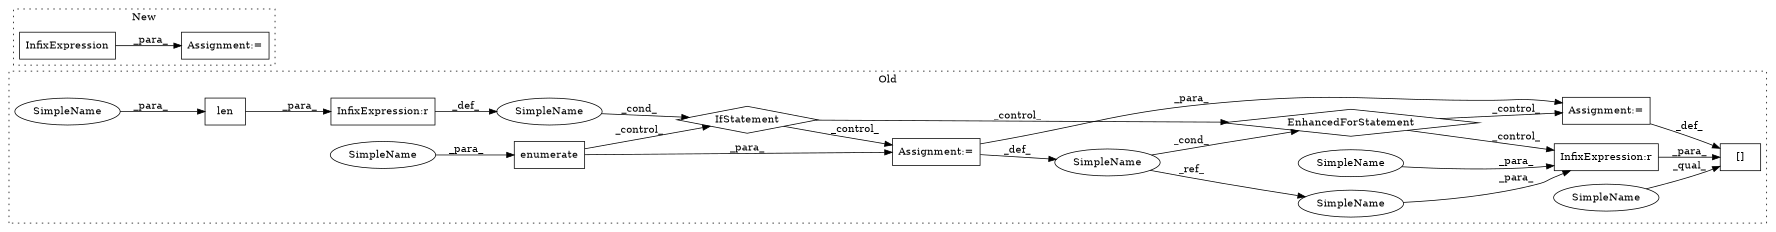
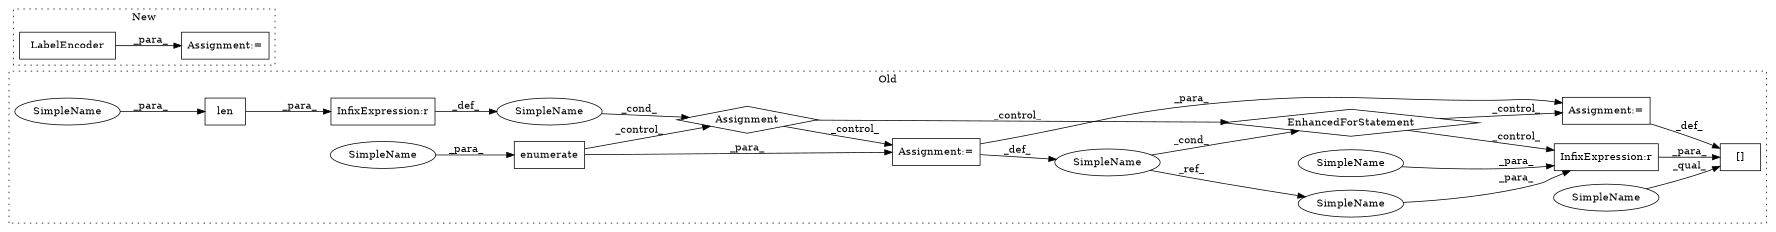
(68, 46) -> (68, 46)
(747, 120) -> (747, 120)
